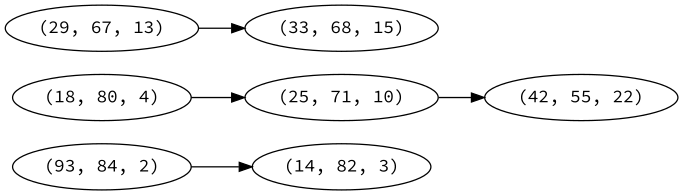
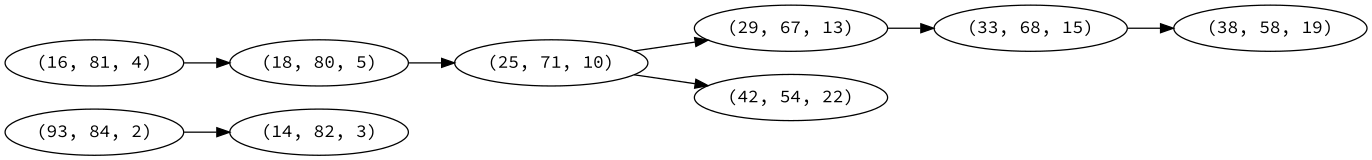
none -> (1270, 28)
none -> (665, 47)
none -> (94, 63)
(102, 98) -> (319, 63)
(581, 98) -> (791, 98)
